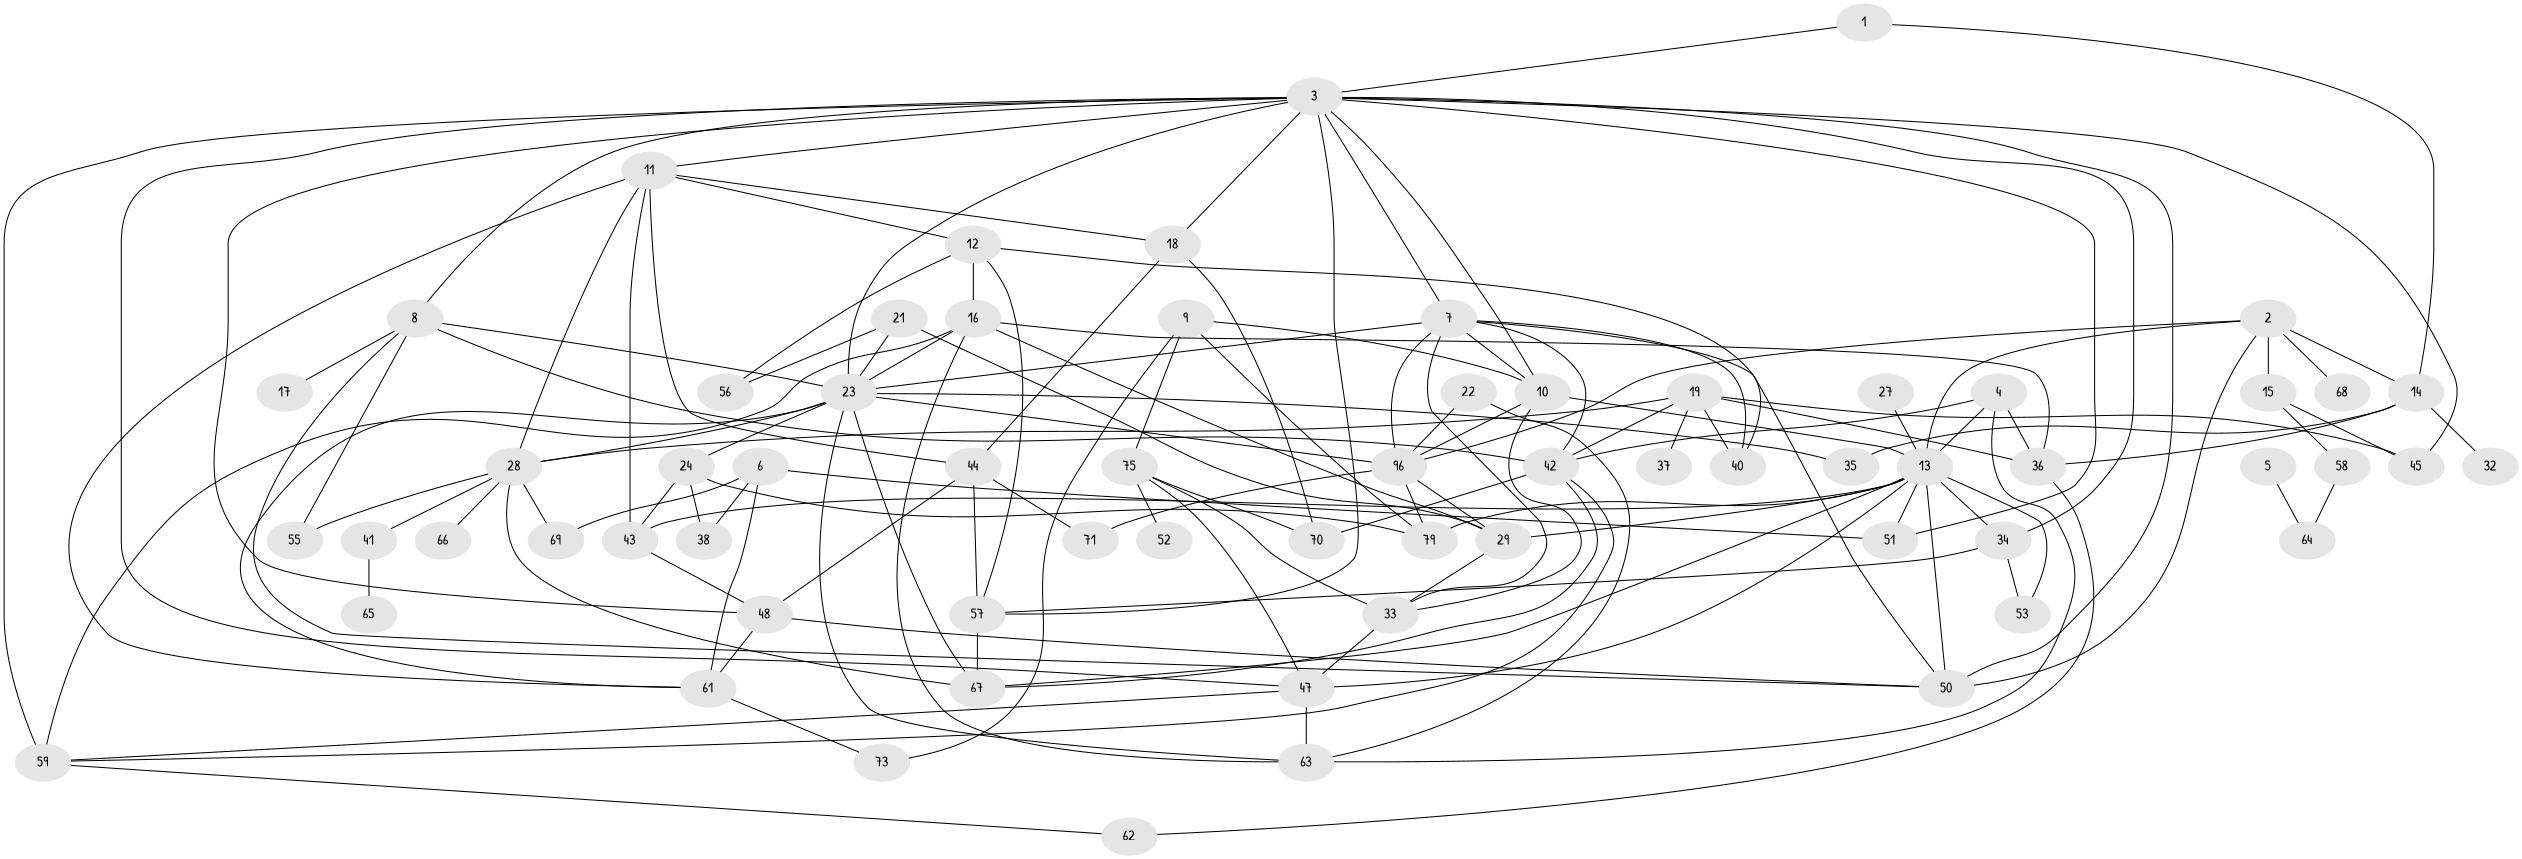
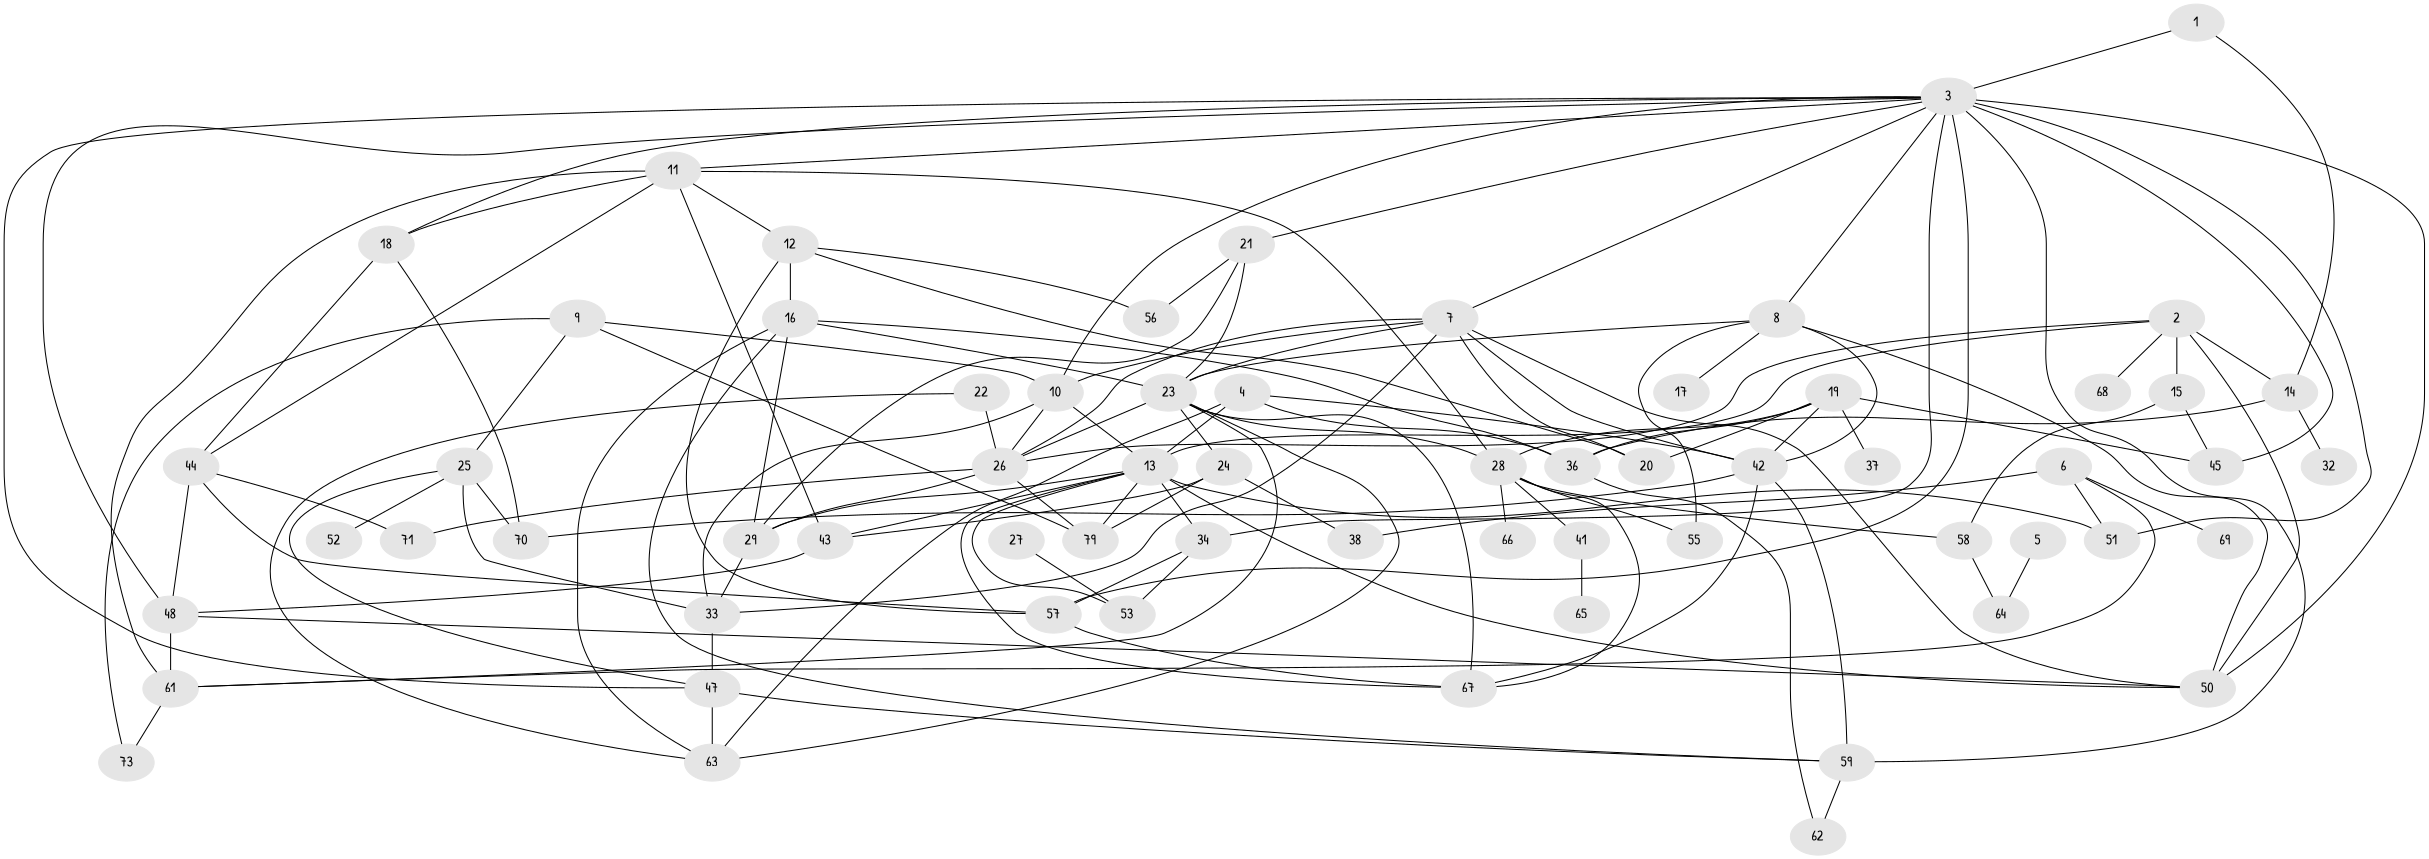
(1022, 182) -> (1596, 163)
(1906, 430) -> (1078, 581)
(1130, 467) -> (465, 467)
(1399, 467) -> (1000, 467)
(1738, 467) -> (1646, 467)
(1851, 467) -> none
(535, 504) -> (1758, 519)
(1640, 637) -> none
